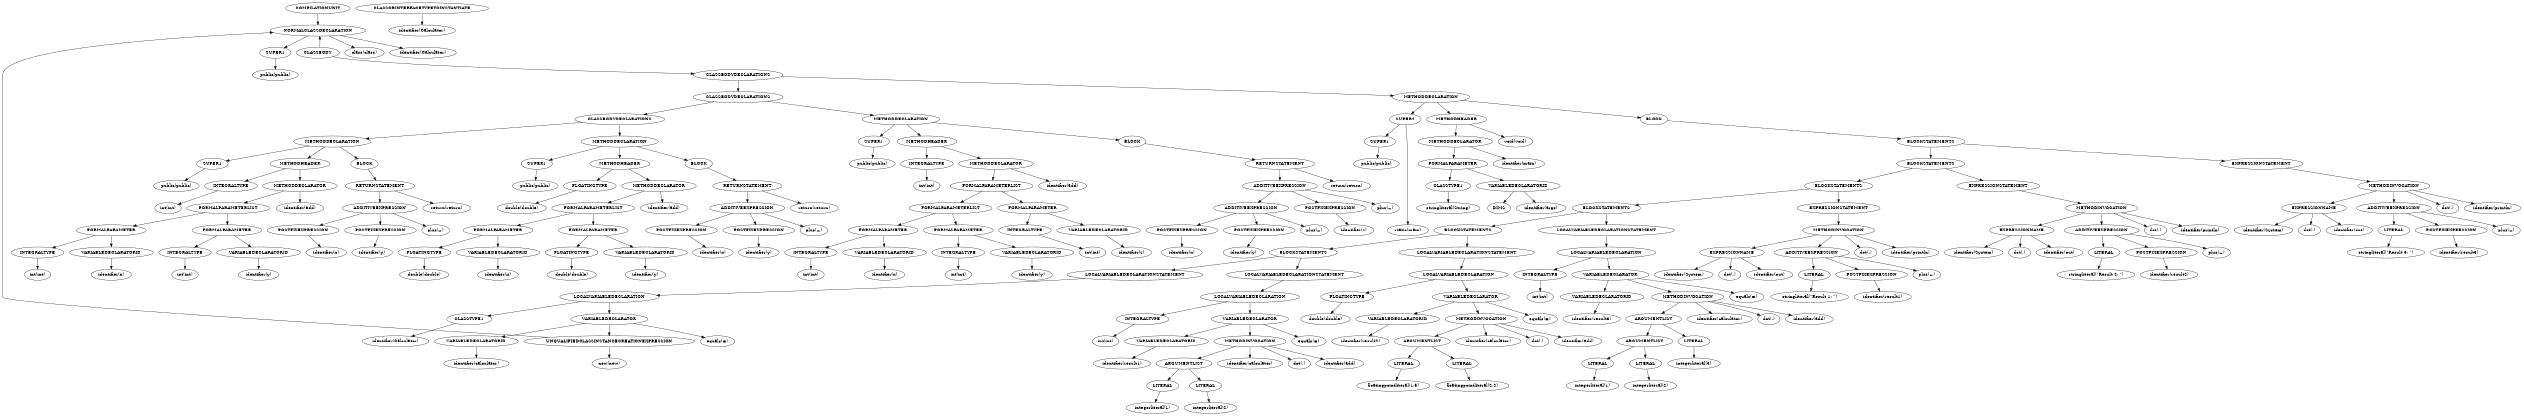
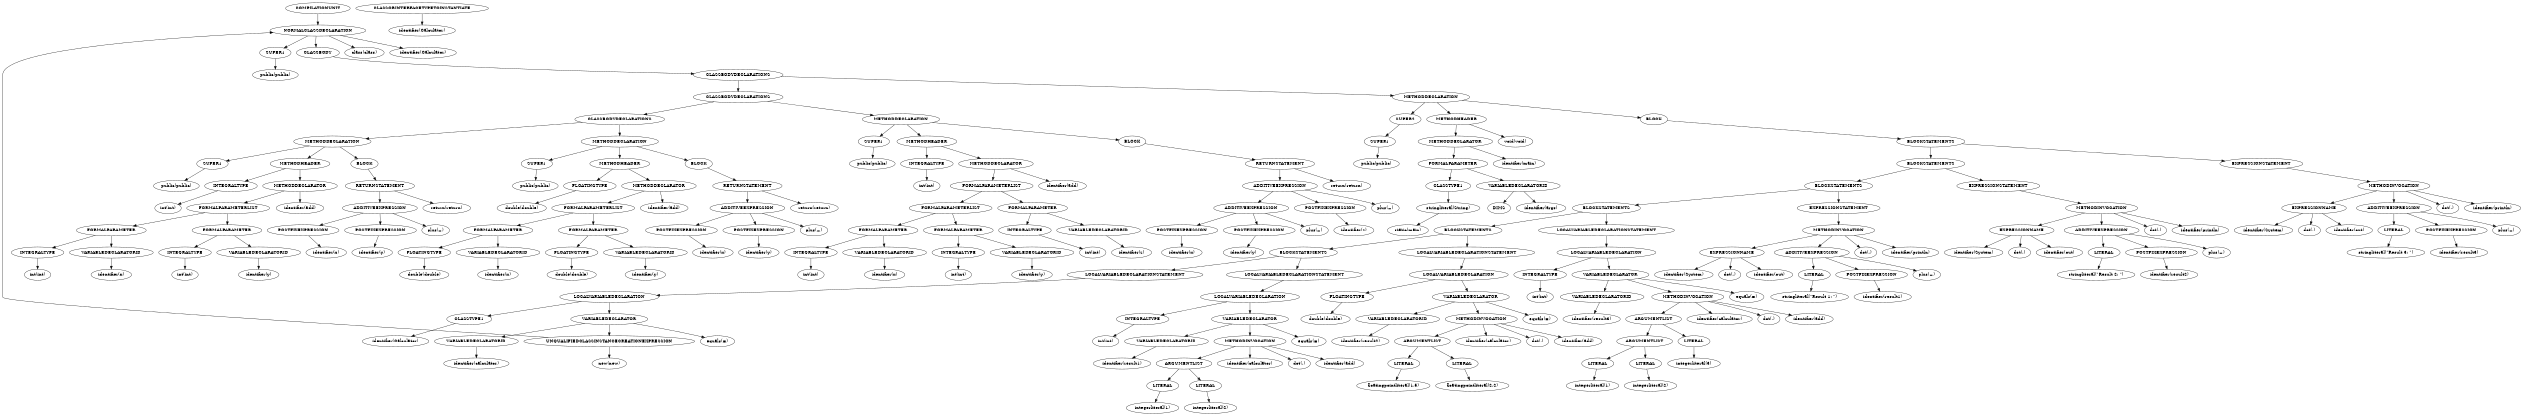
(320, 43) -> (316, 40)
(1408, 173) -> (1429, 219)
